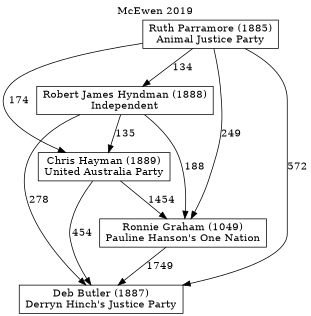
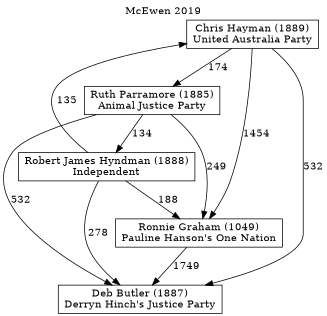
(29, 72) -> (206, 65)
(298, 167) -> (21, 200)
(83, 233) -> (314, 167)
